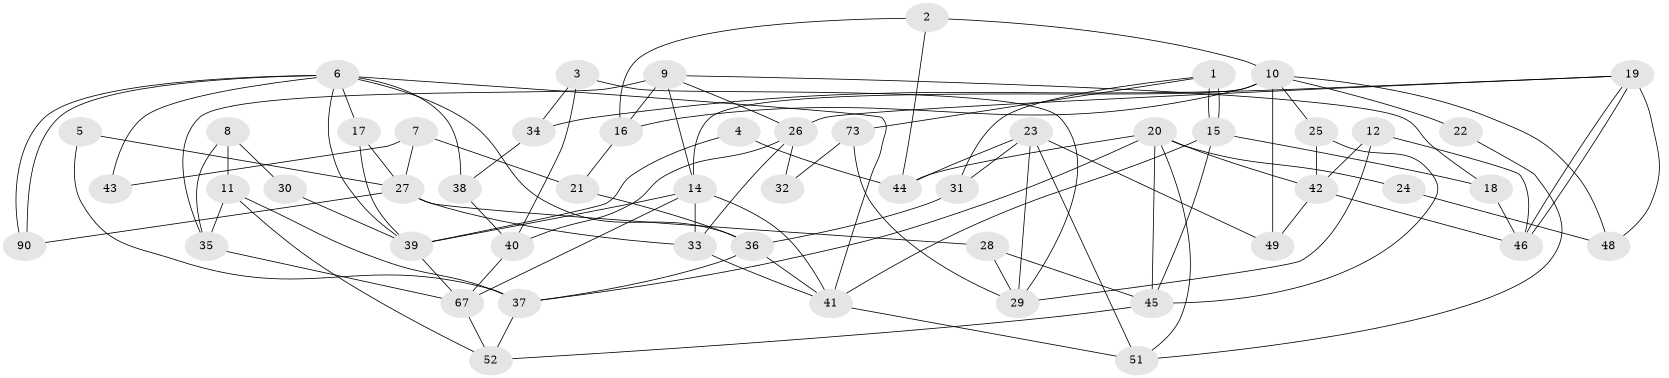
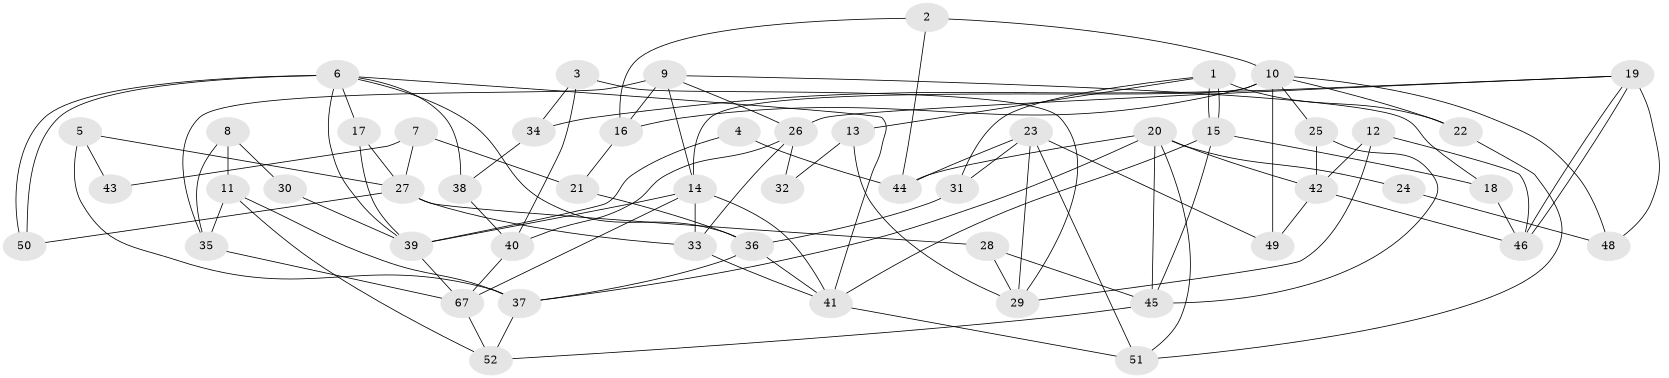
(196, 97) -> (95, 161)
none -> (1337, 104)
(853, 132) -> (853, 132)
(25, 246) -> (25, 246)
